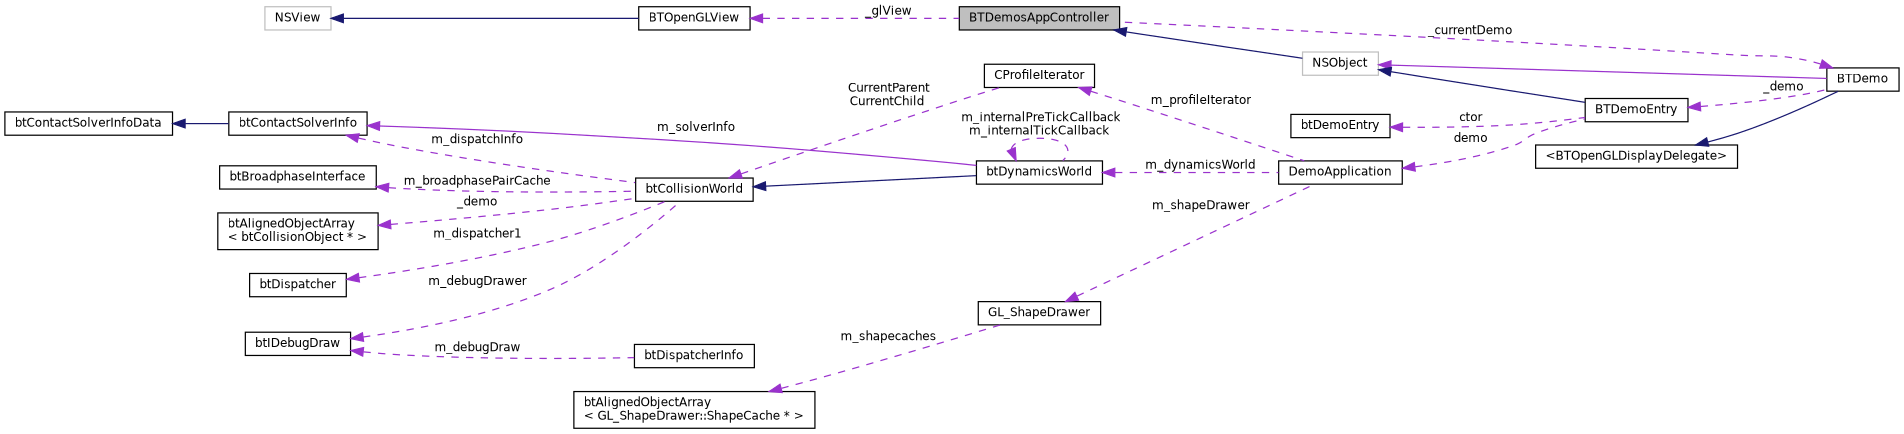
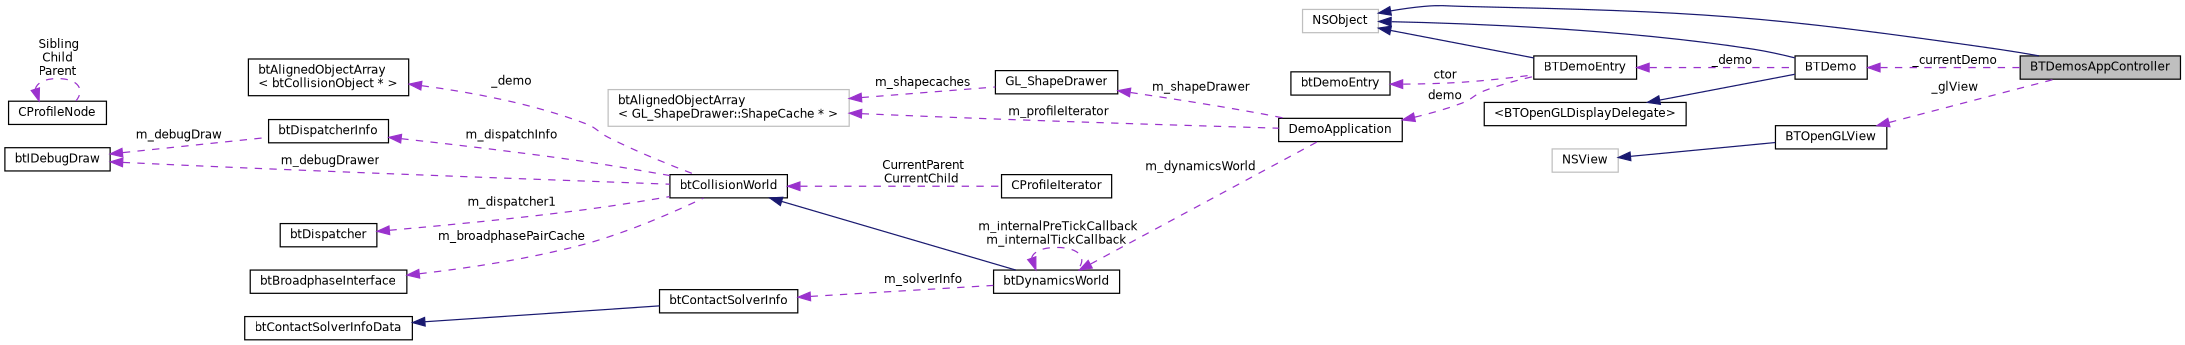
(1214, 45) -> (1716, 16)
(1609, 72) -> (1594, 31)
none -> (58, 113)
(1198, 126) -> (1070, 122)
(678, 141) -> (902, 291)
(496, 163) -> (536, 155)
(694, 410) -> (729, 108)
